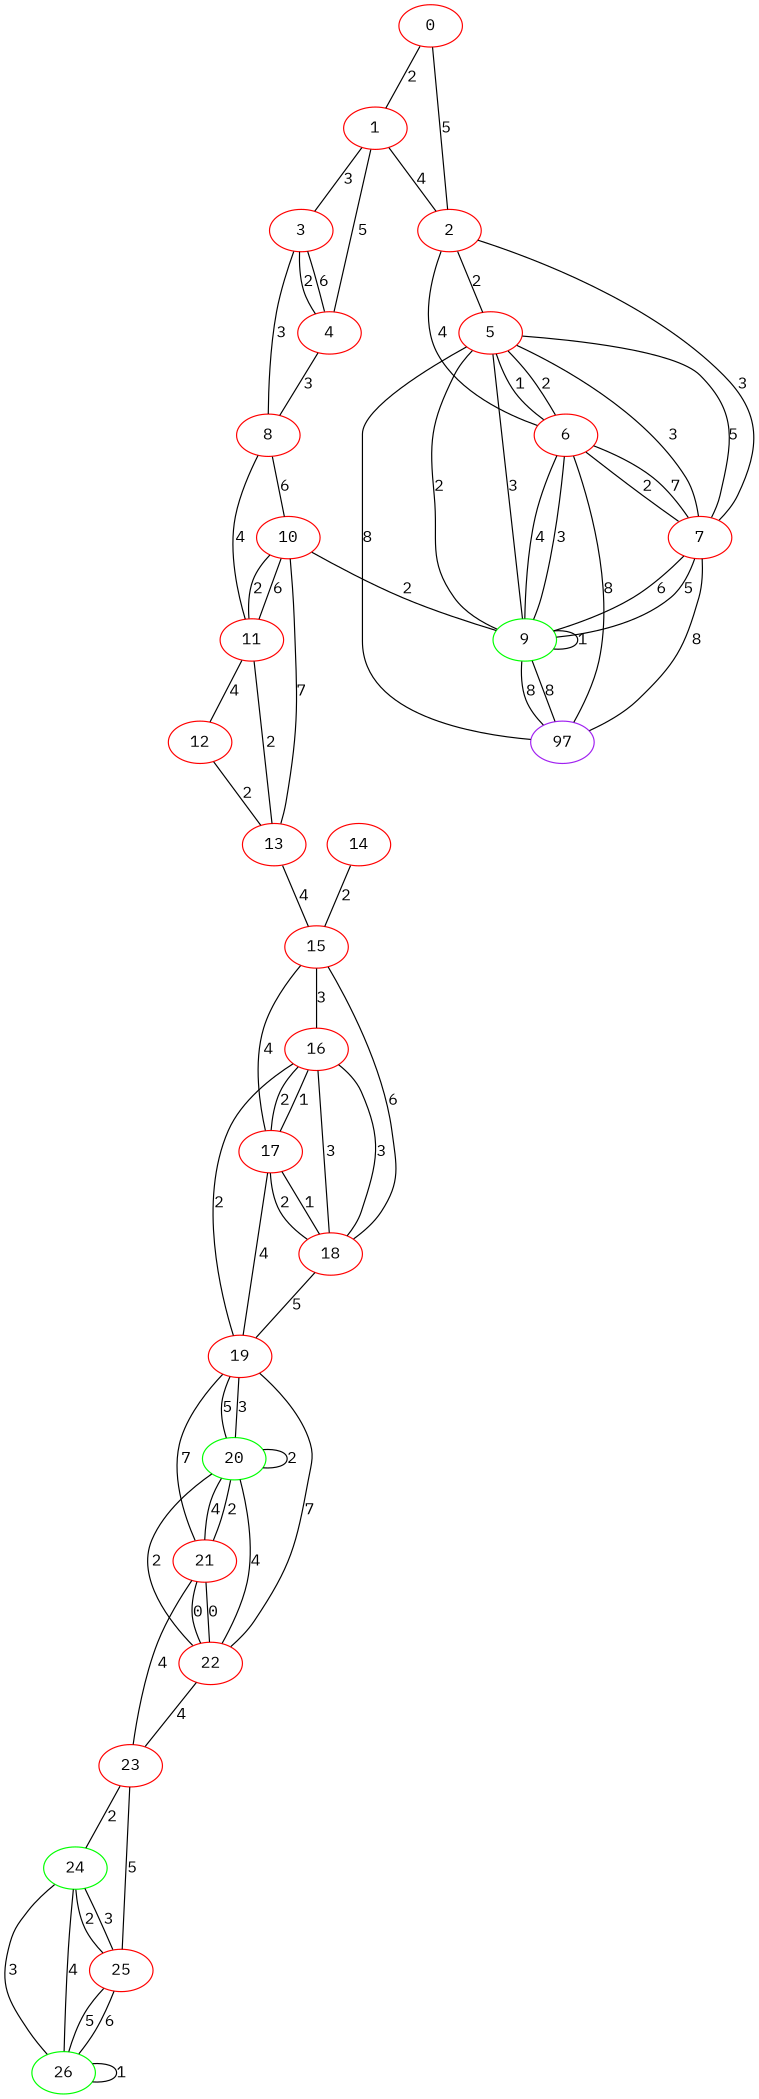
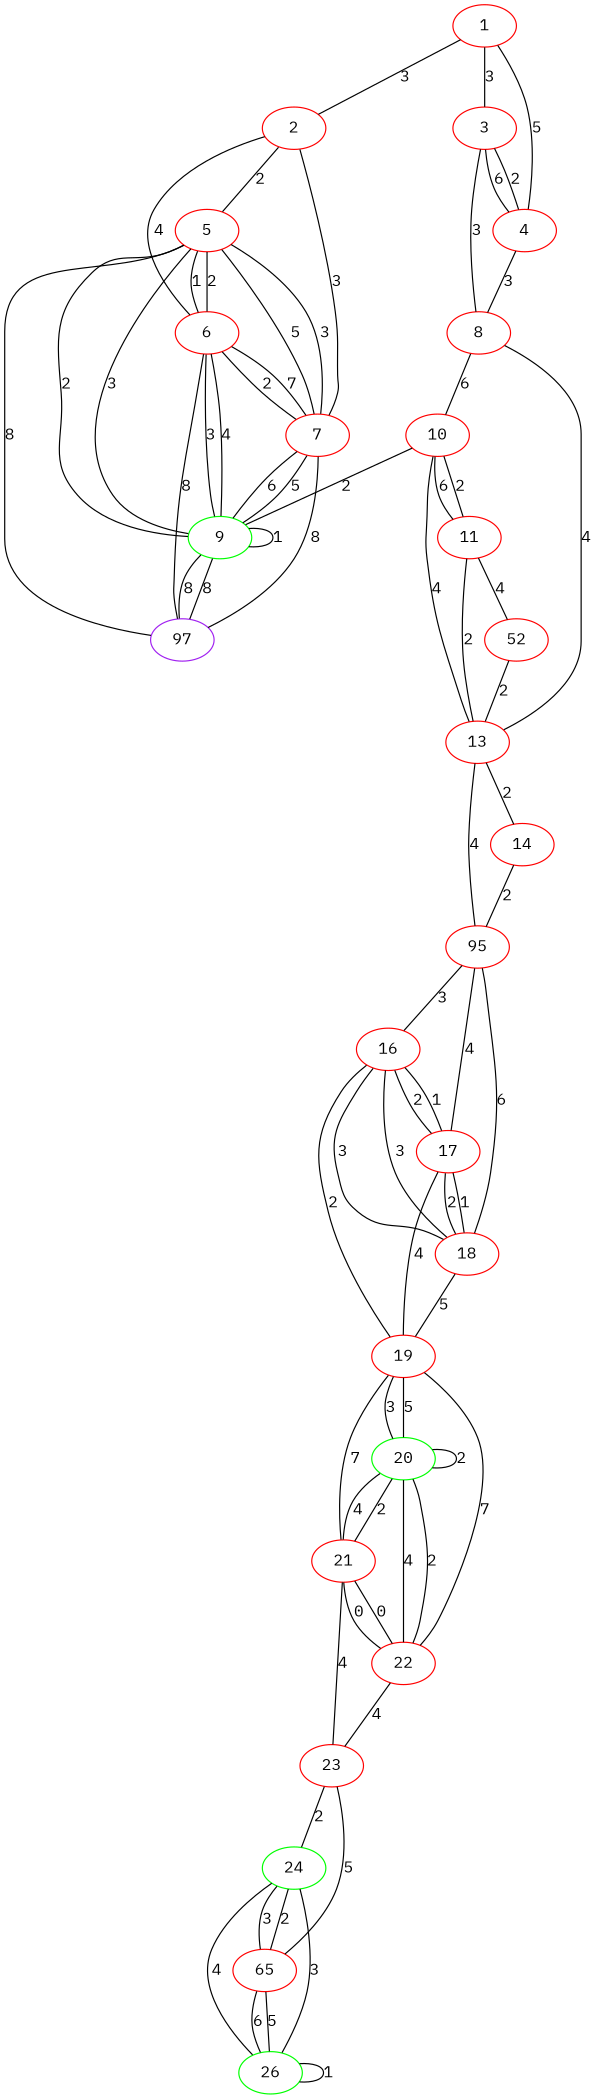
(431, 26) -> none
(422, 179) -> (405, 77)
(233, 536) -> (581, 538)
(302, 691) -> (437, 589)
(200, 742) -> (516, 640)
none -> (500, 794)
(317, 947) -> (478, 947)
(121, 1970) -> (265, 1970)
